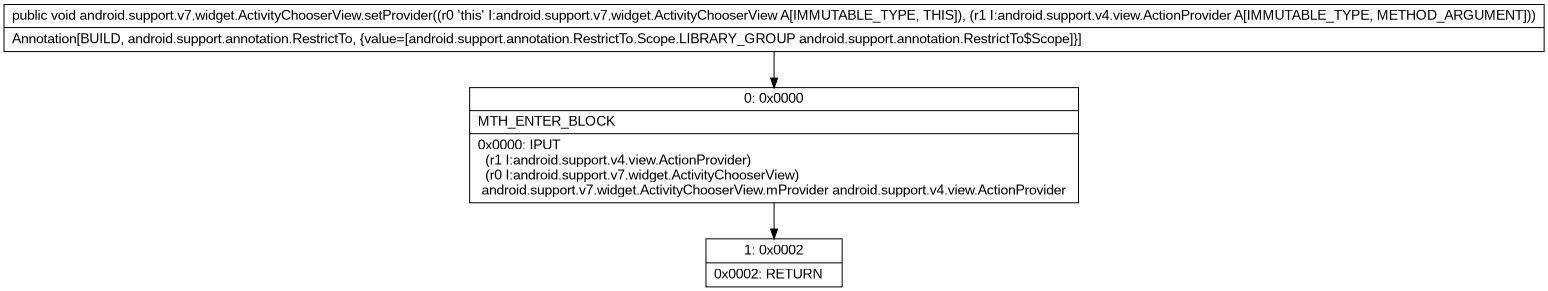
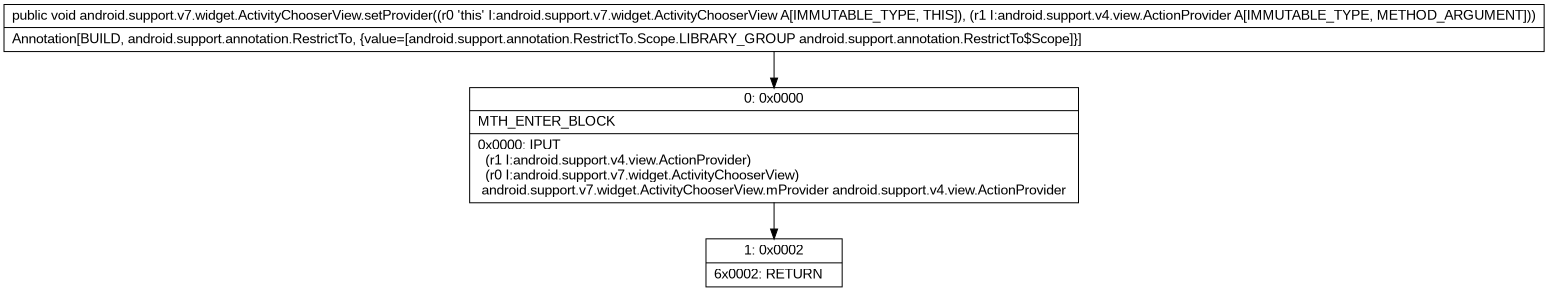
(774, 274) -> (774, 274)
